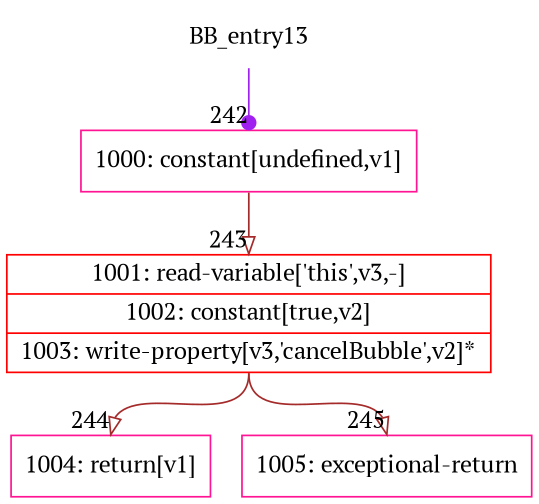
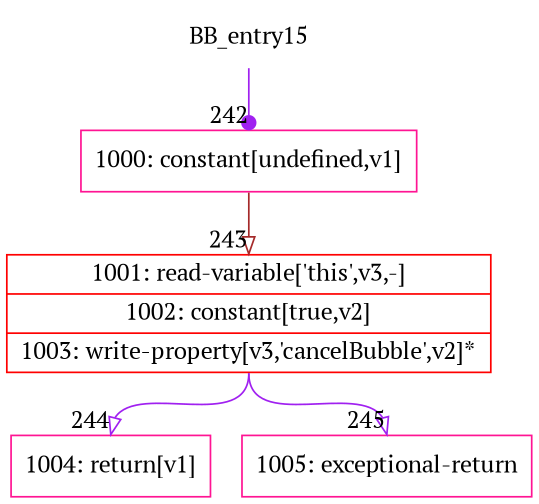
(249, 37) -> (249, 37)
(188, 404) -> (188, 404)
(309, 404) -> (309, 404)
